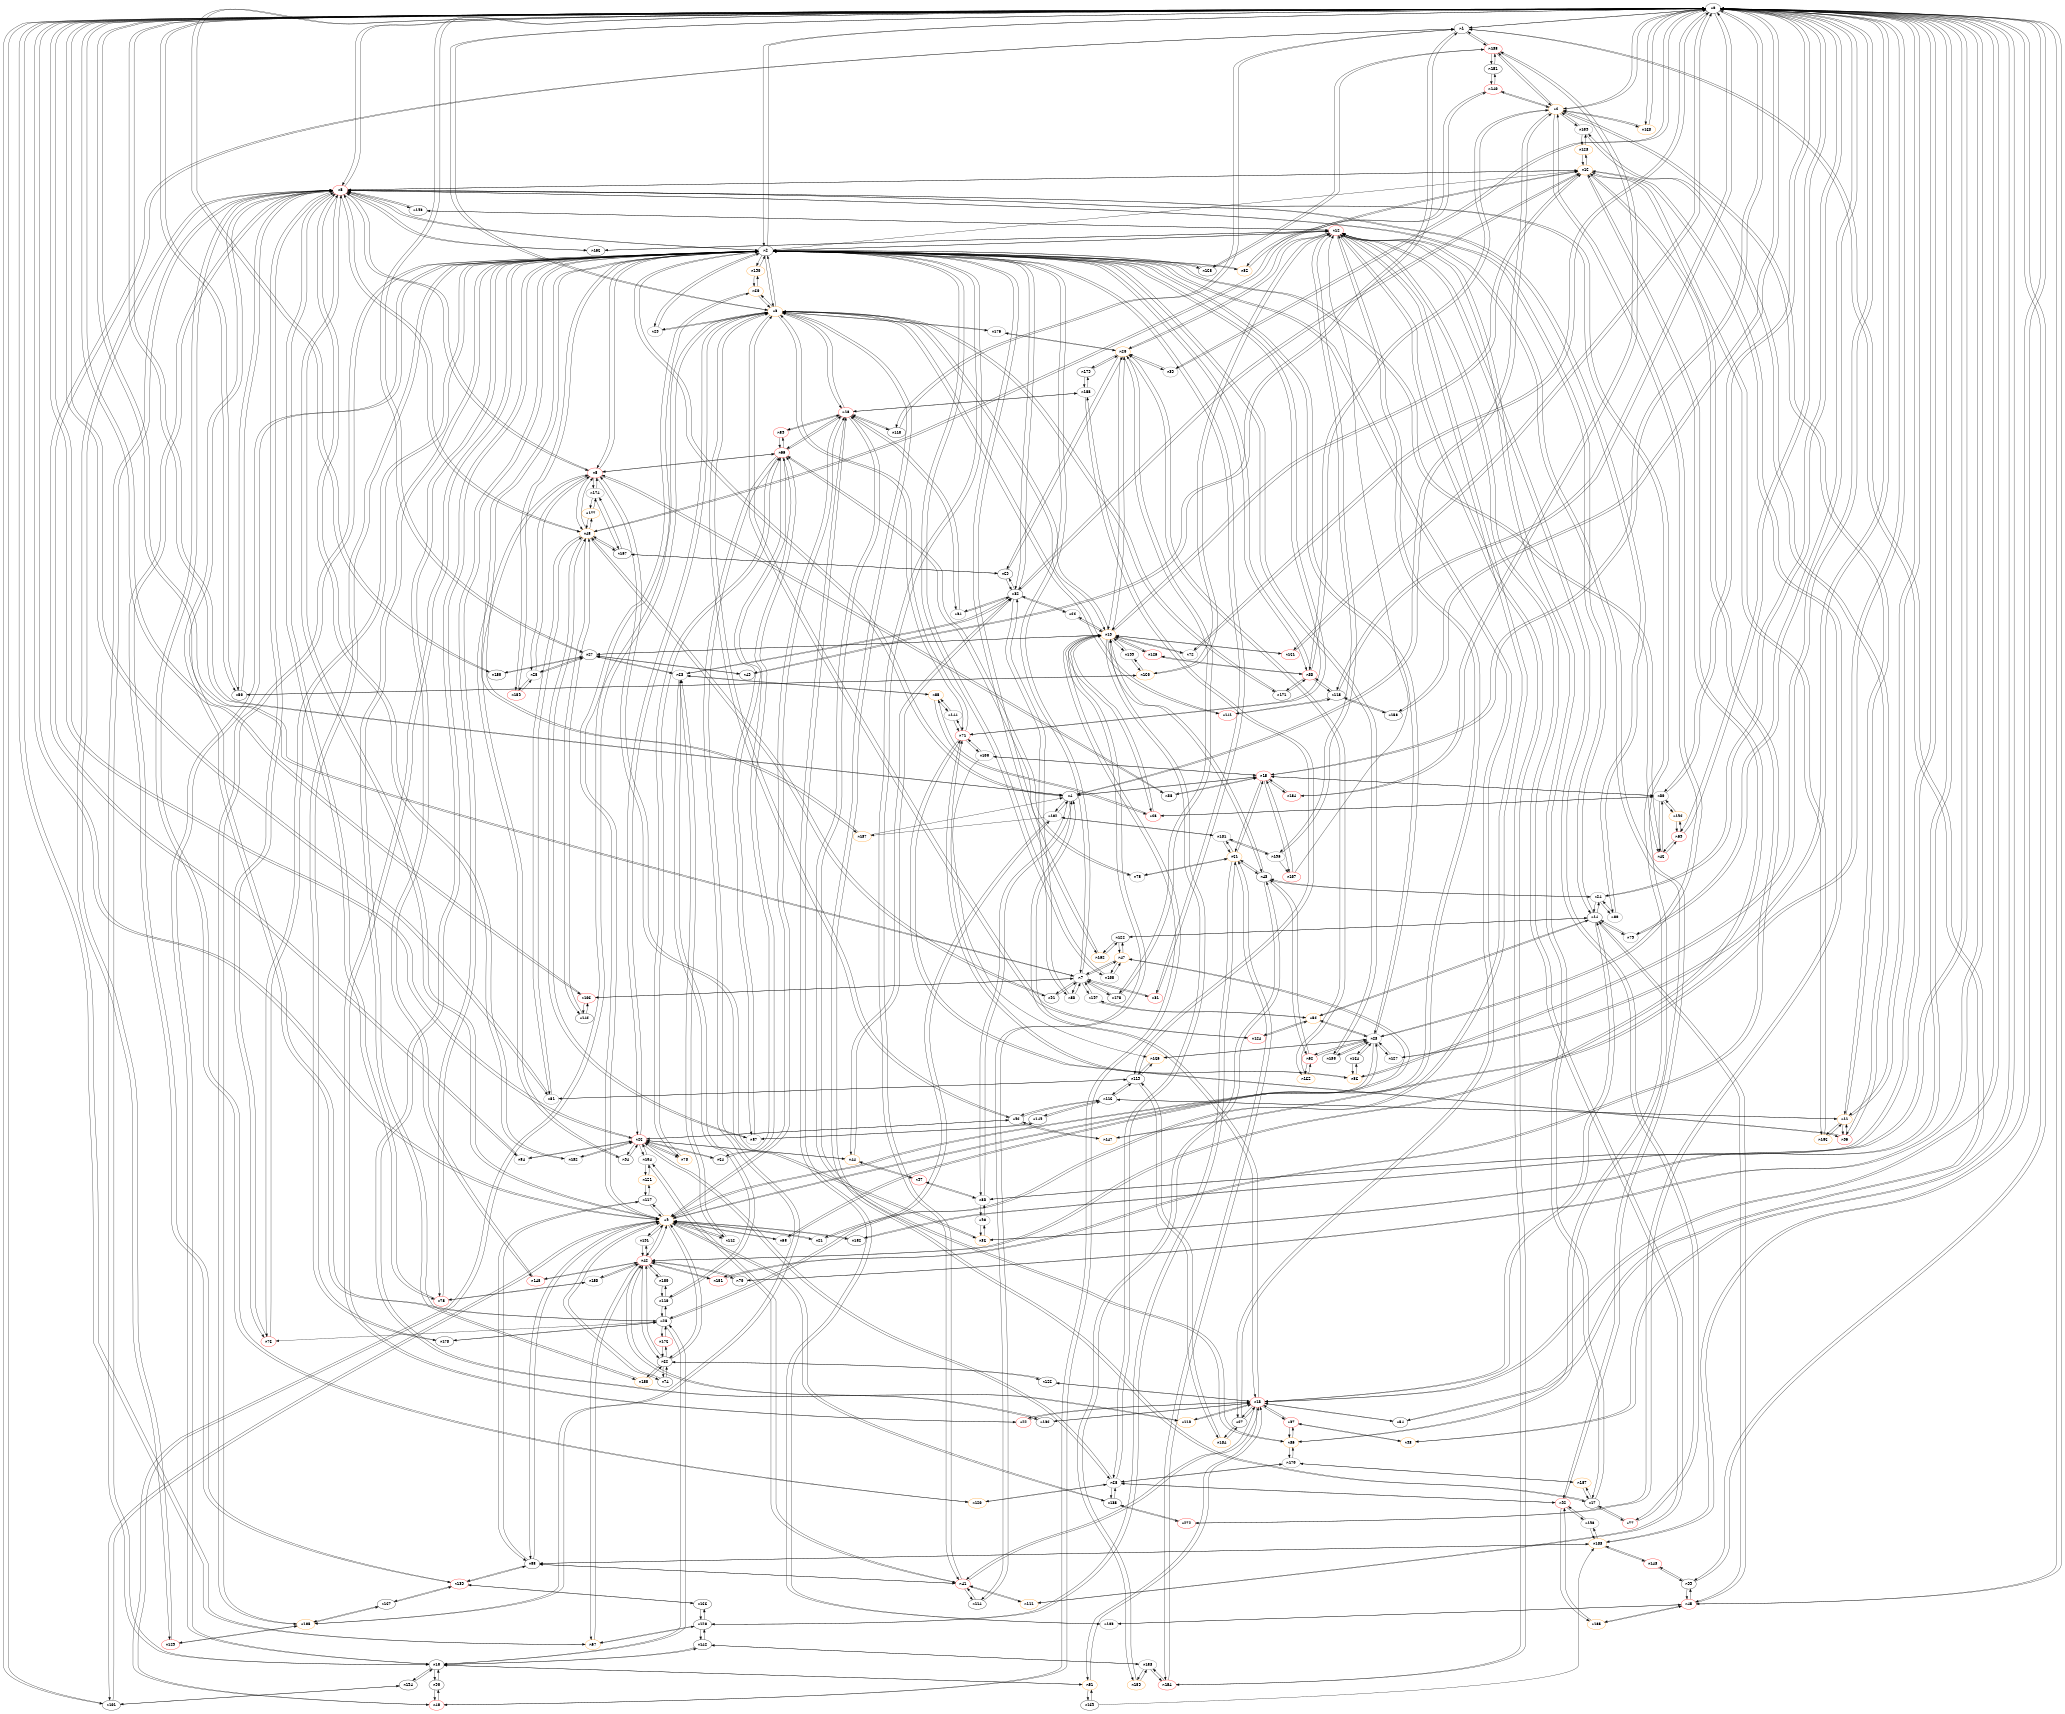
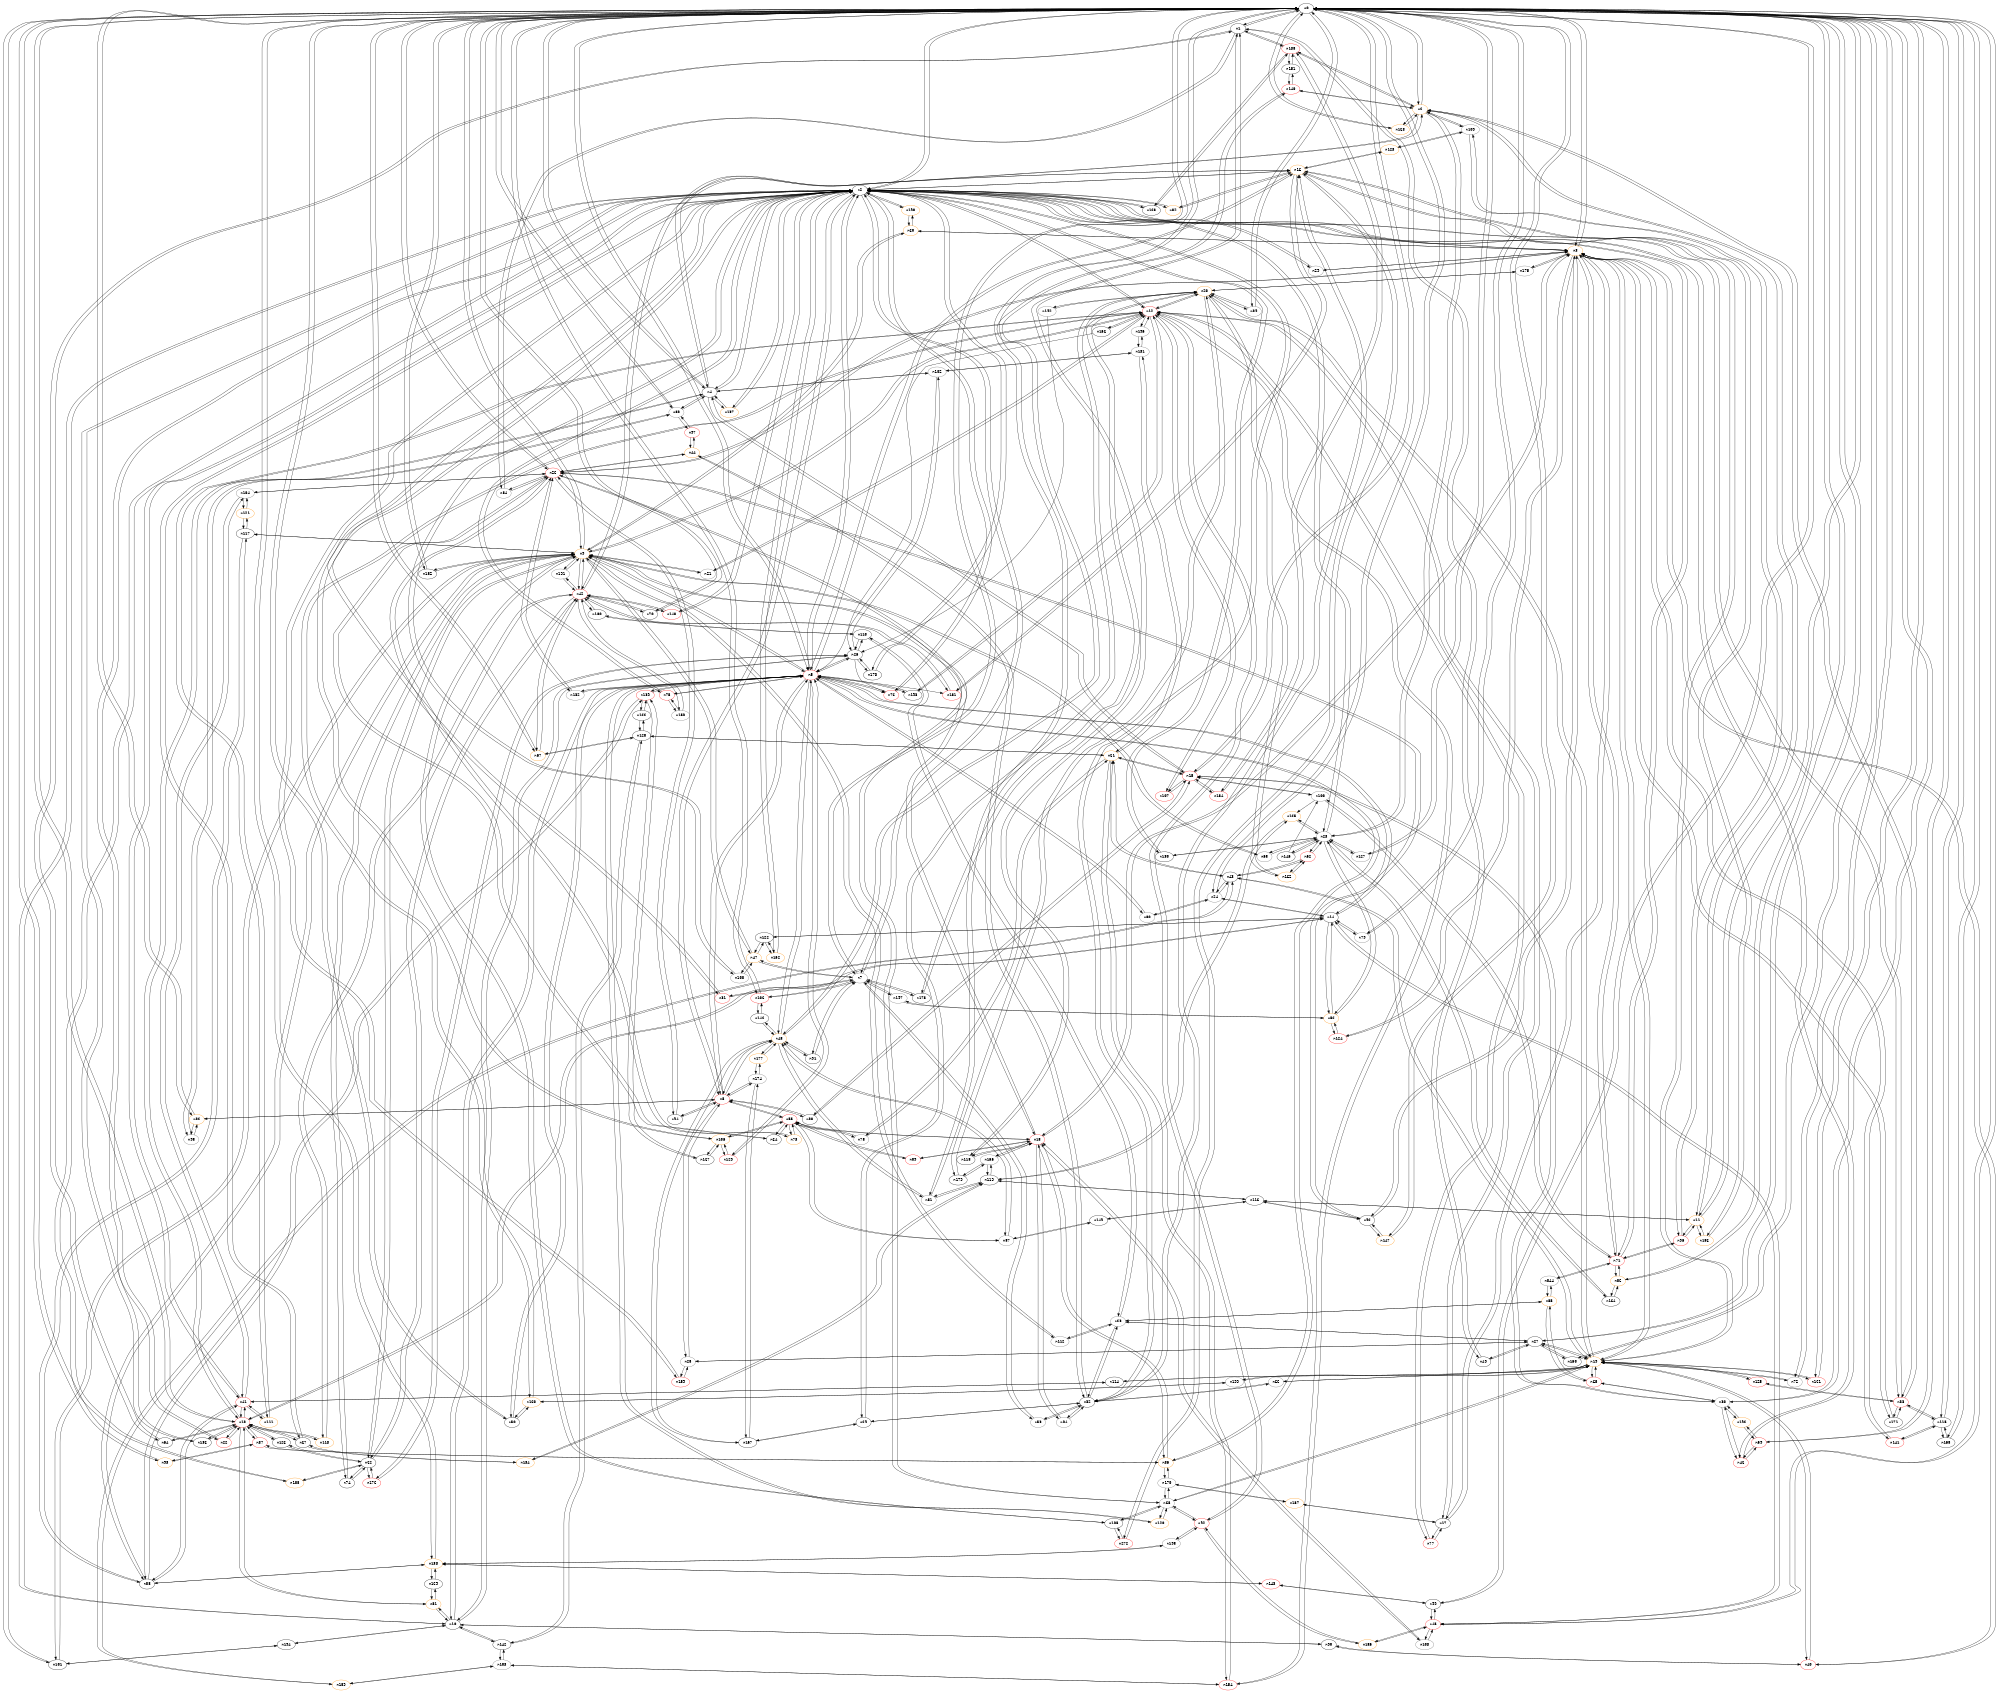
none -> (1080, 181)
(416, 234) -> (894, 686)
none -> (1047, 311)
(953, 715) -> (1549, 1281)
(959, 826) -> (717, 402)
none -> (1286, 857)
(1283, 866) -> (1197, 558)
none -> (432, 1573)
